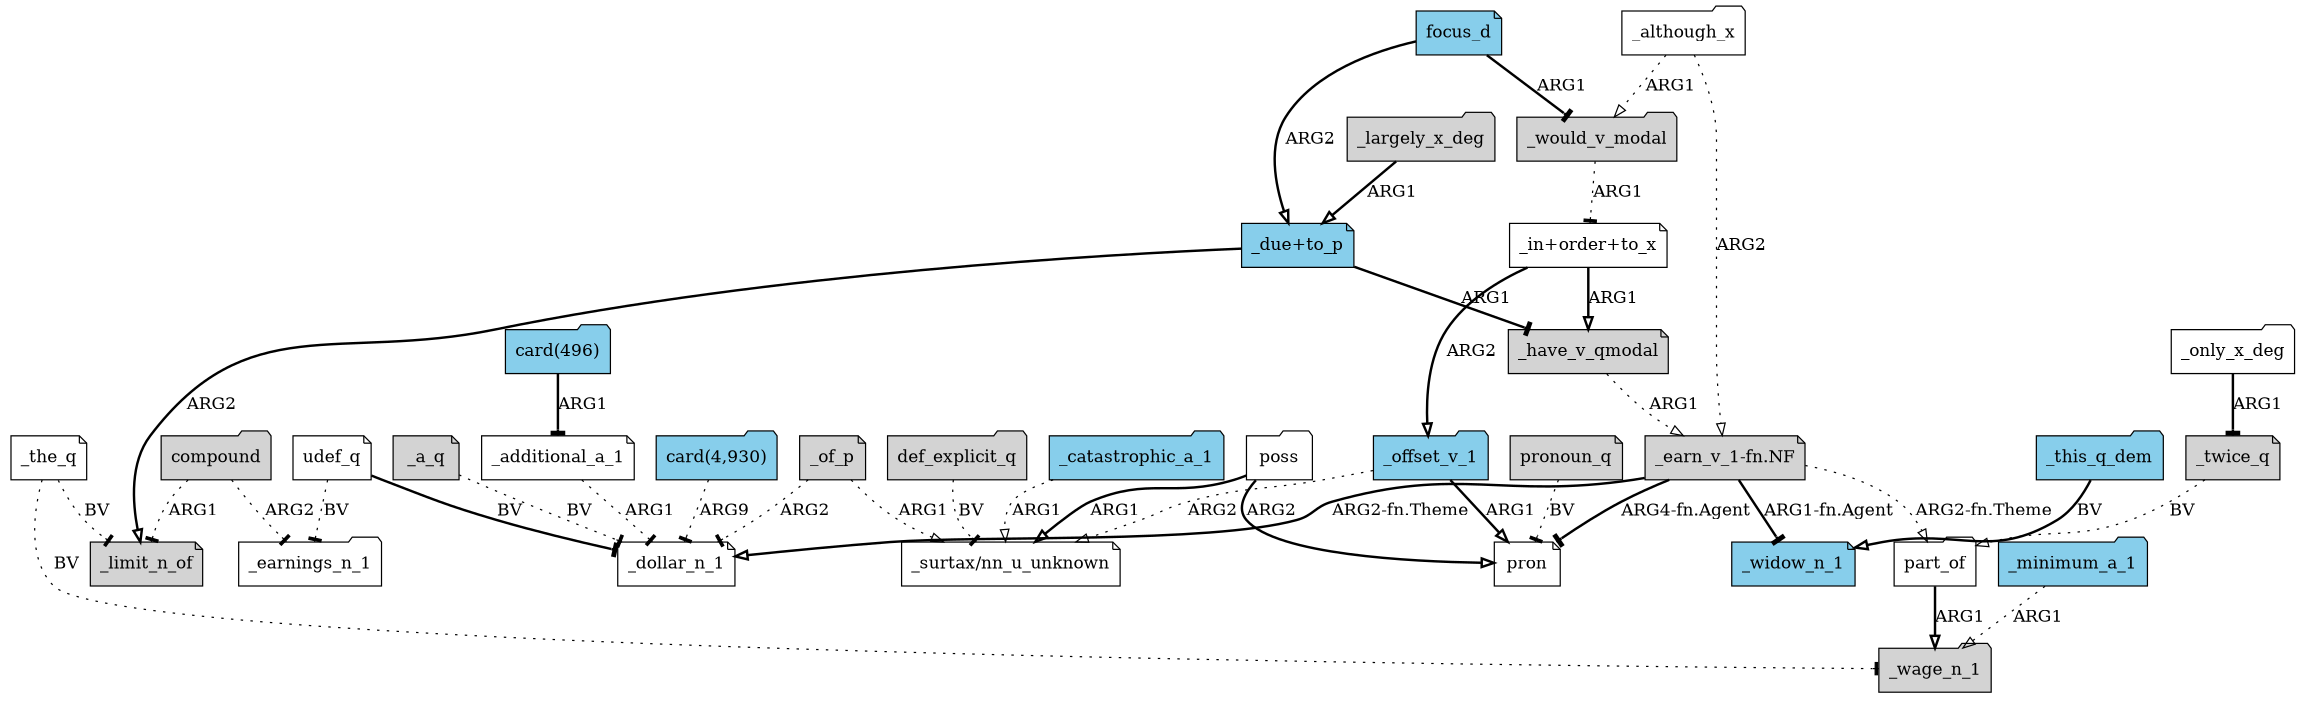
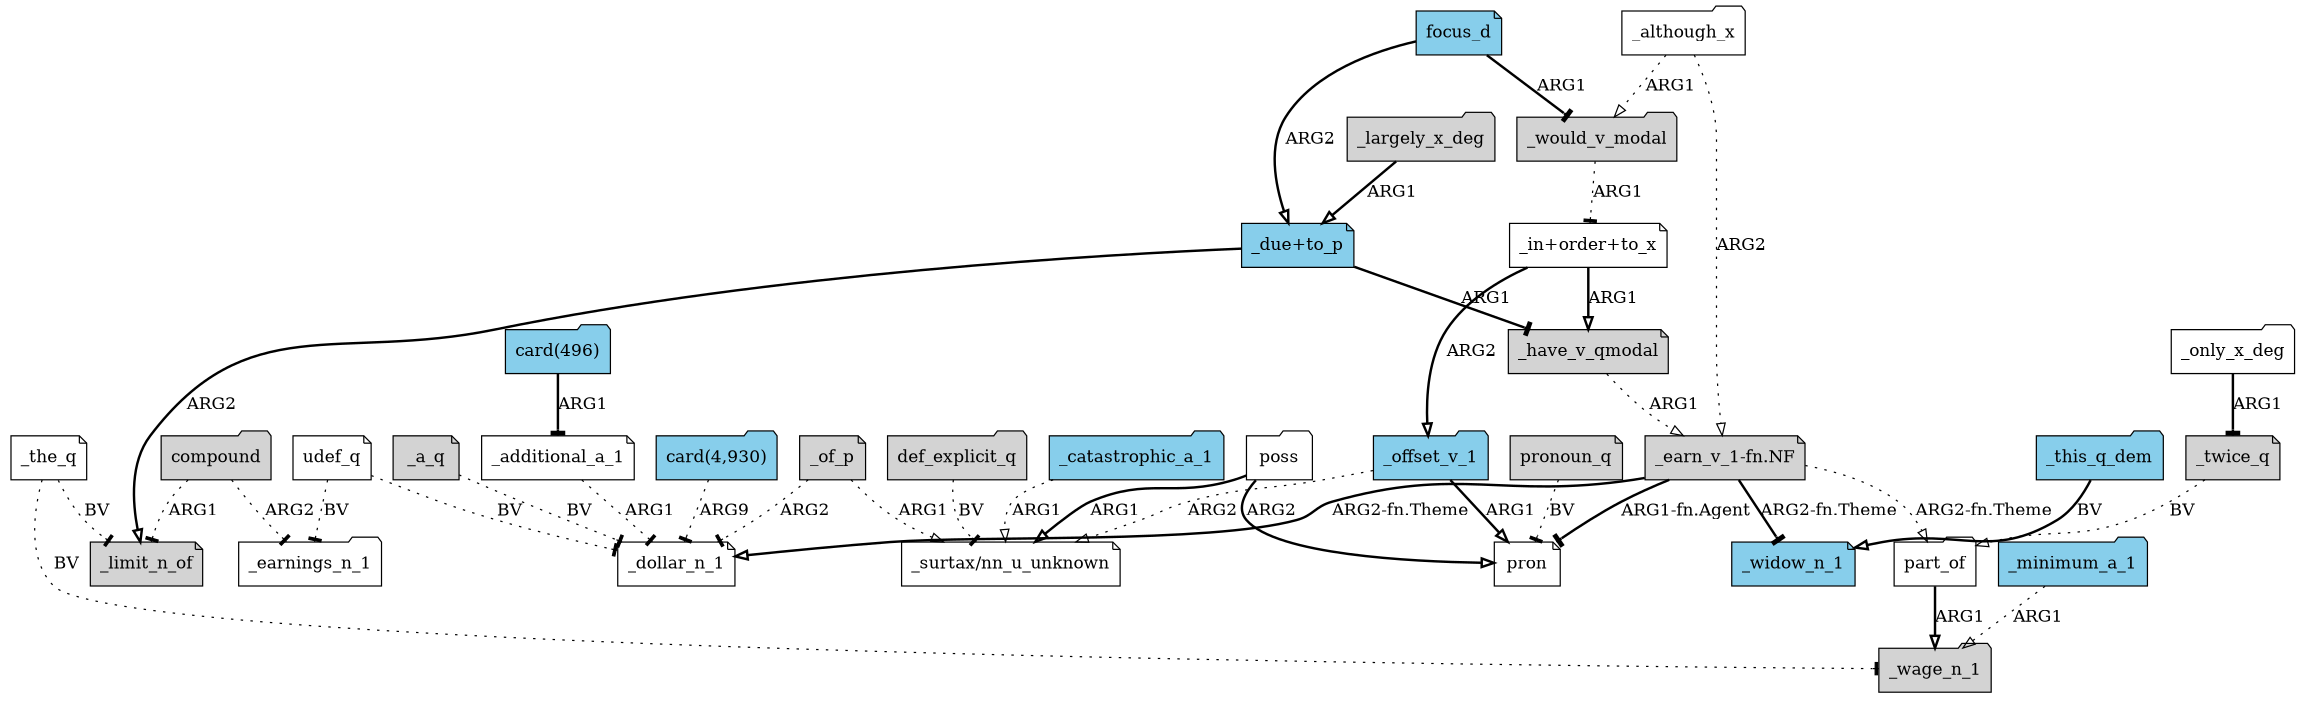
(1686, 511) -> (1686, 511)
(1829, 511) -> (1829, 511)
(489, 518) -> (489, 518)
